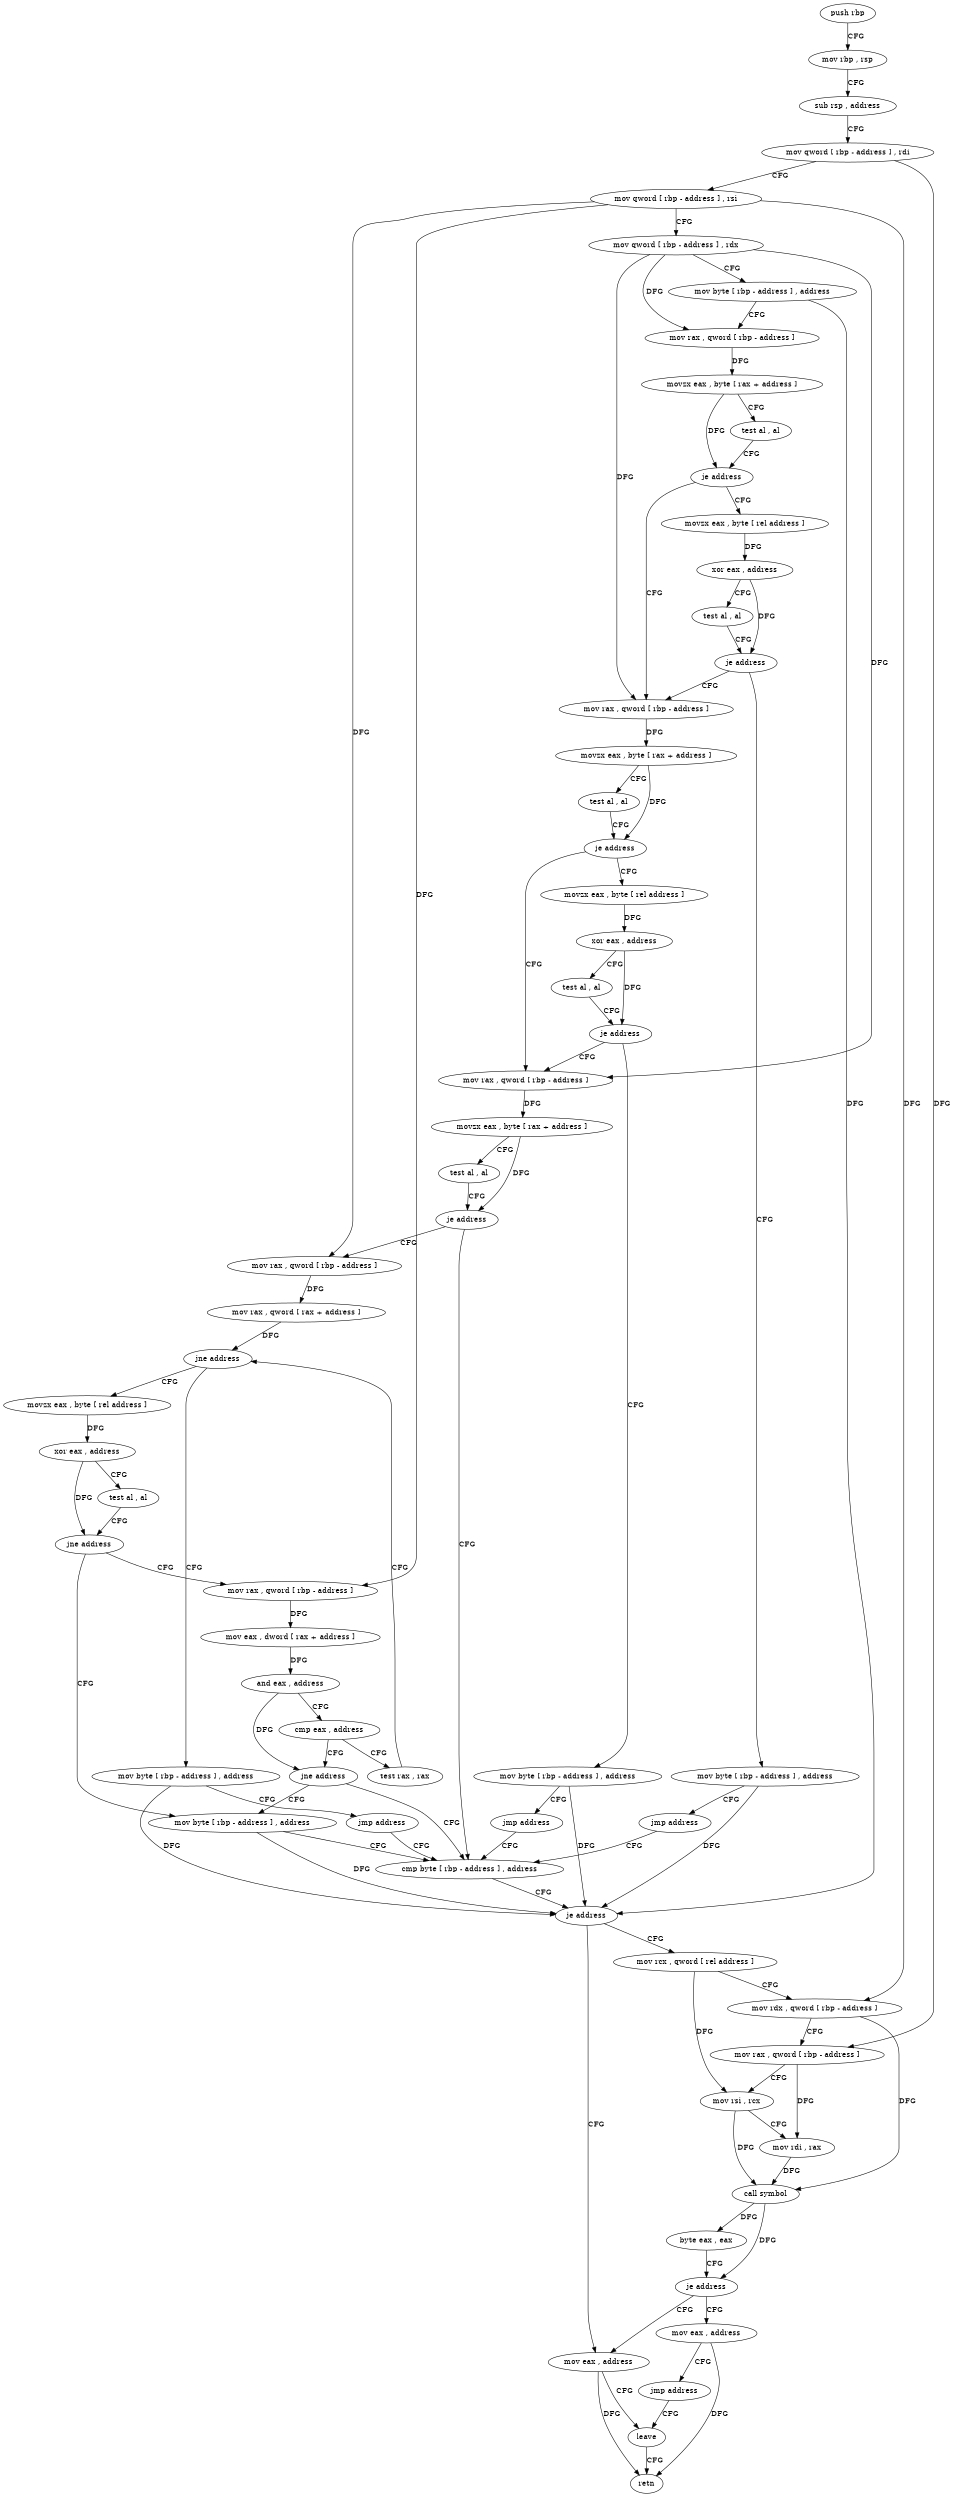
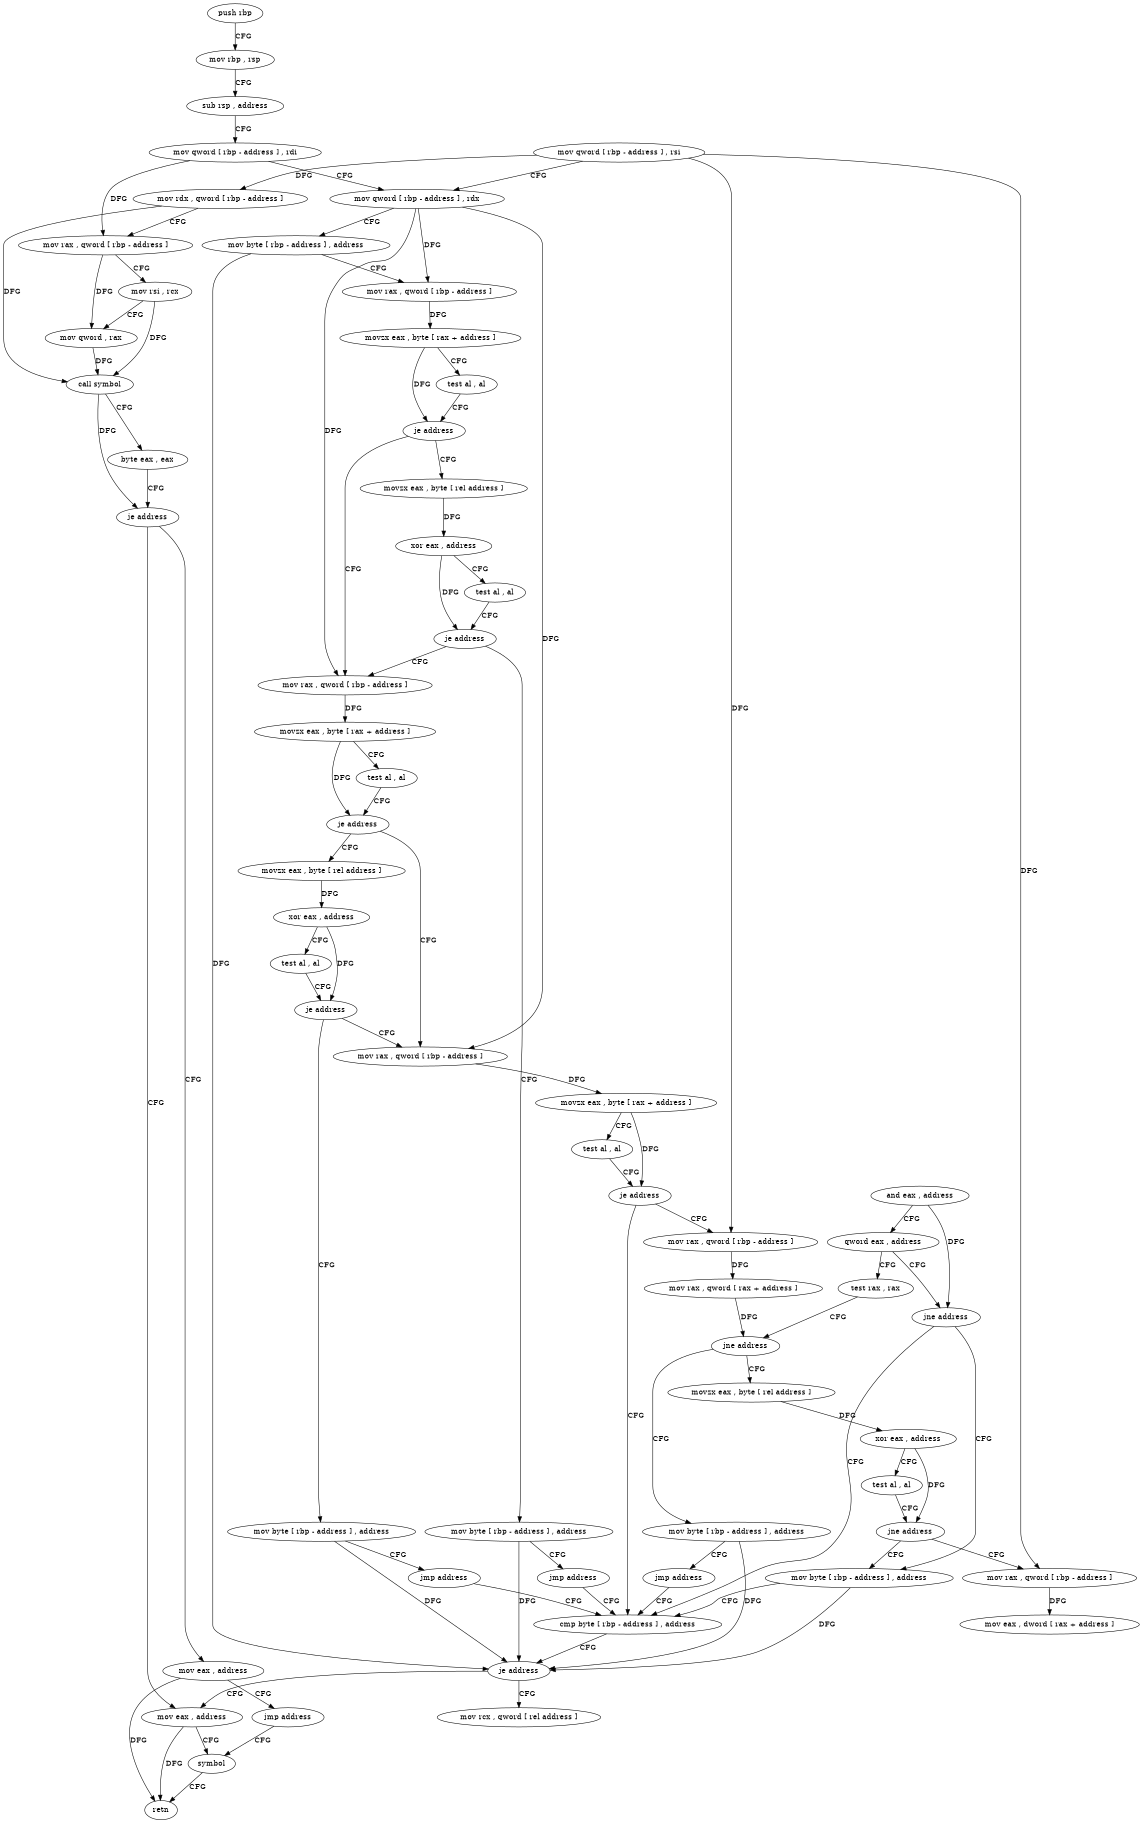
(765, 175) -> (323, 175)
(290, 1658) -> none
(329, 1730) -> (883, 1242)
(752, 1984) -> none
(697, 2033) -> none
(797, 2148) -> (91, 338)
(749, 2217) -> (125, 408)
(647, 2437) -> (212, 1764)
